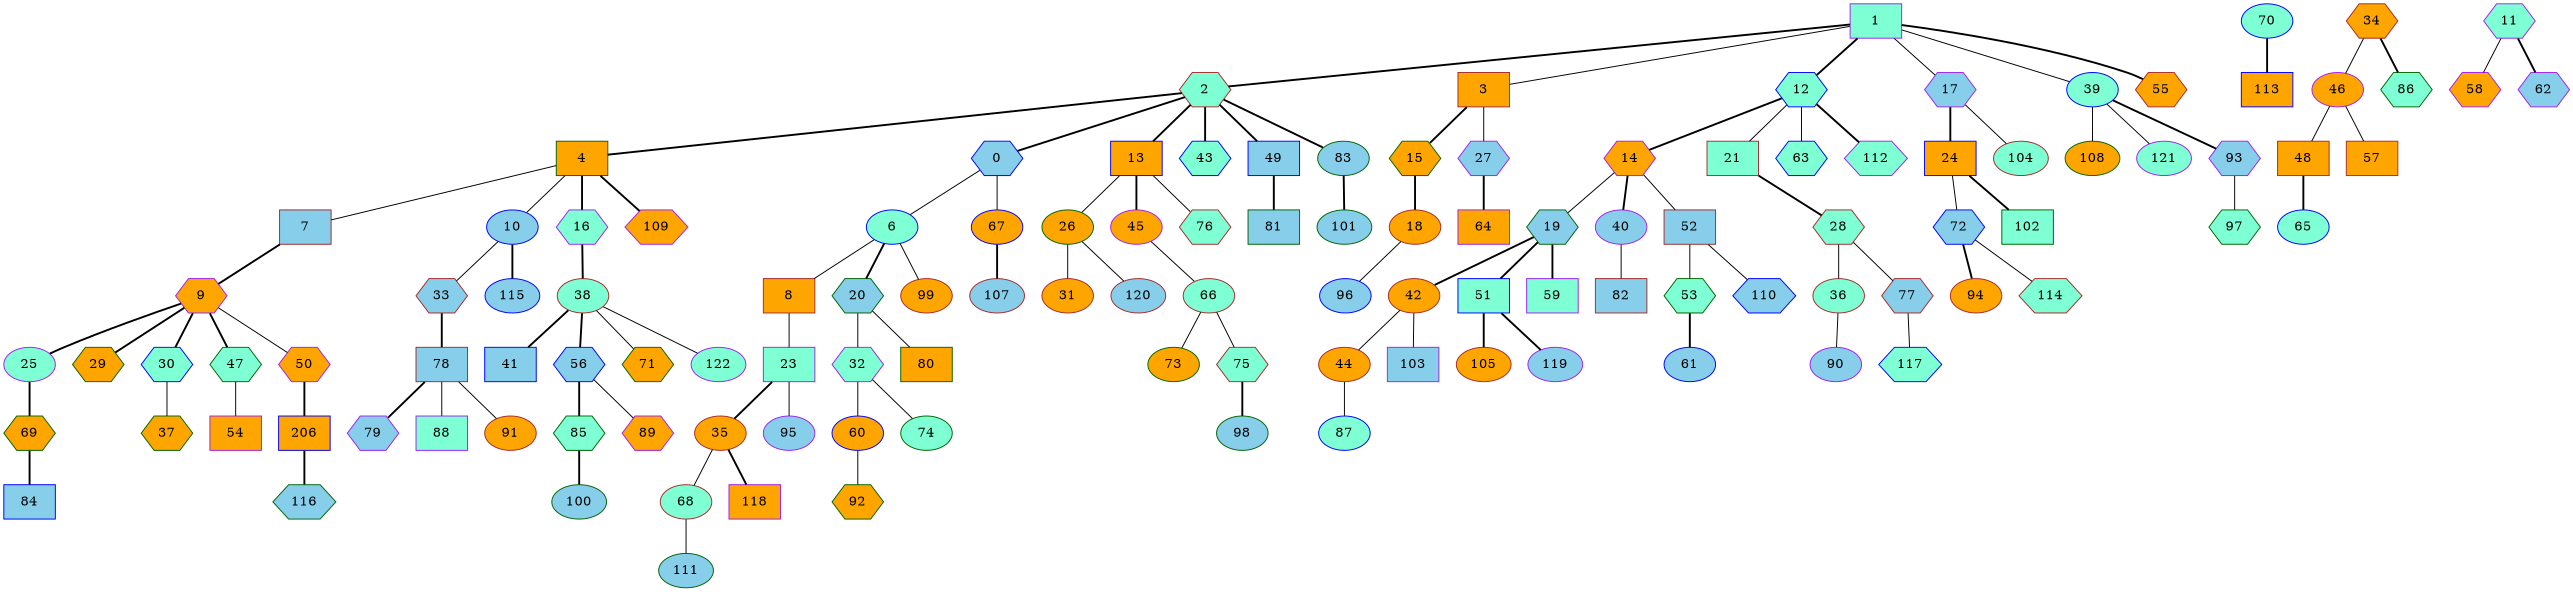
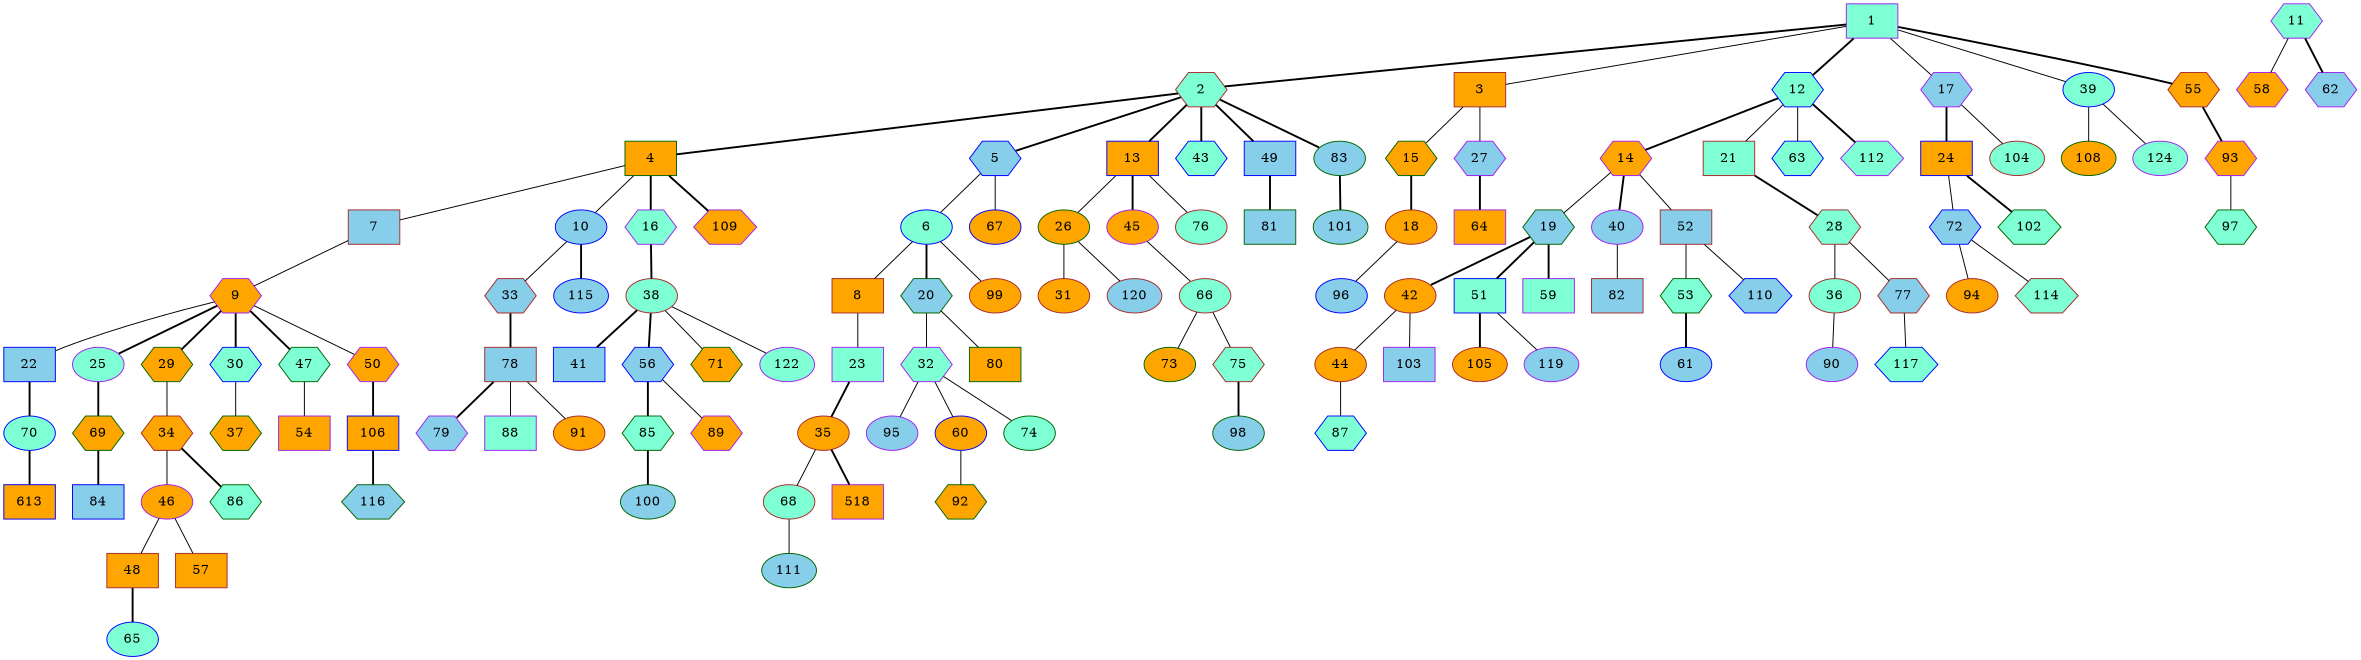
(2267, 90) -> (30, 502)
(2164, 124) -> (2212, 124)
(1448, 125) -> (1445, 125)
(997, 158) -> (995, 158)
(2164, 158) -> (2160, 158)
(2235, 158) -> (2231, 158)
(1205, 227) -> (1201, 227)
(2028, 227) -> (2030, 227)
(1967, 262) -> (1964, 262)
(249, 264) -> (301, 263)
(997, 296) -> none
(1521, 332) -> (1517, 332)
none -> (30, 364)
none -> (167, 399)
(789, 399) -> (909, 399)
(304, 433) -> (373, 433)
(1344, 433) -> (1341, 433)
(755, 502) -> (858, 502)
